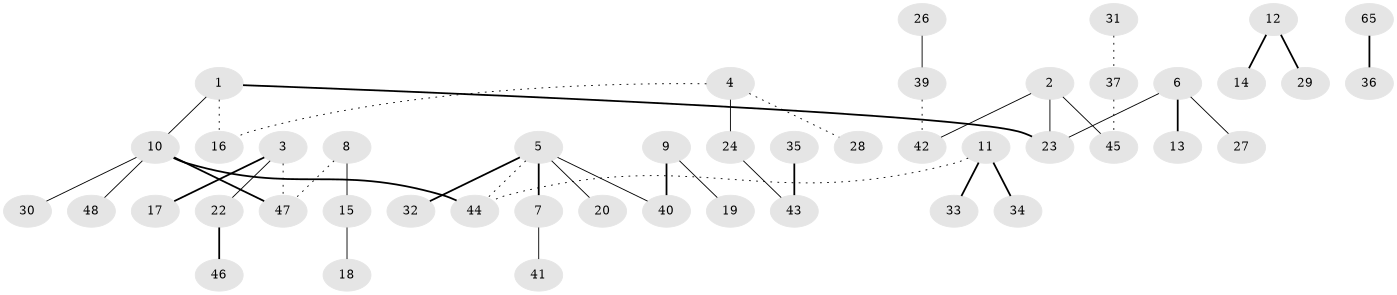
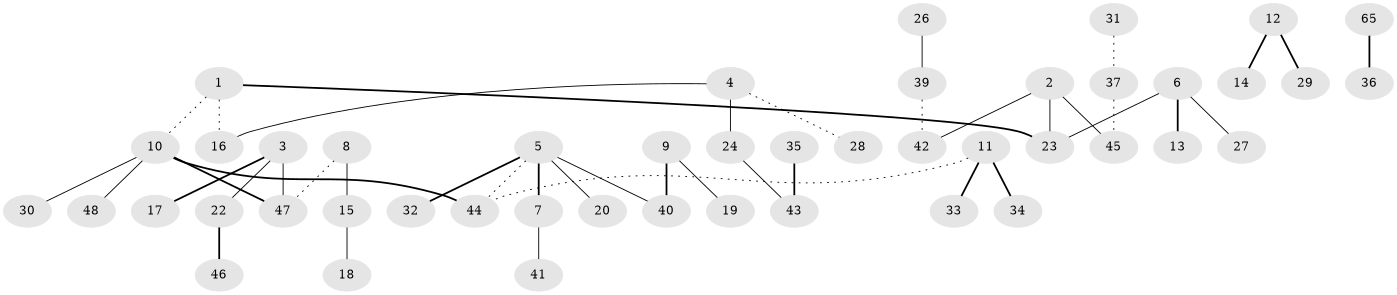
(517, 90) -> (517, 90)
(187, 115) -> (187, 115)
(283, 184) -> (283, 184)
